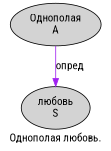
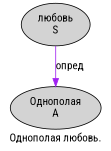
(56, 62) -> (56, 62)
